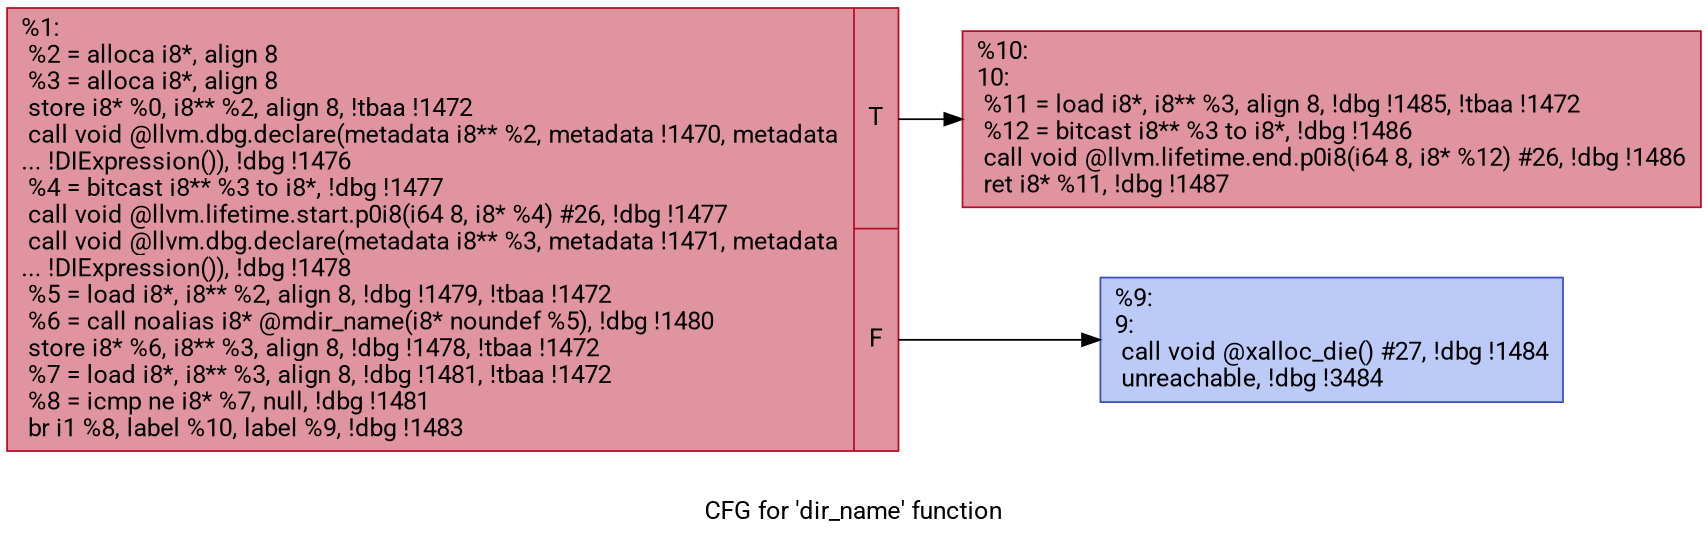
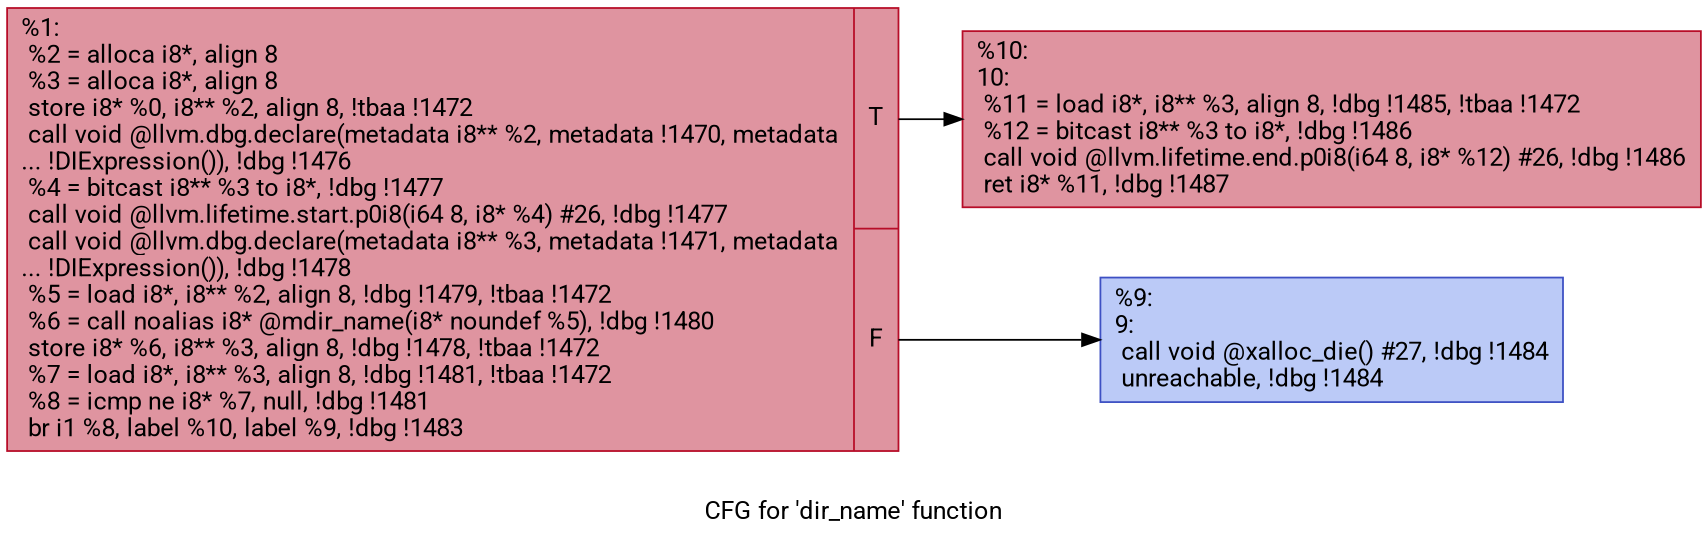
(1249, 379) -> (1249, 379)
